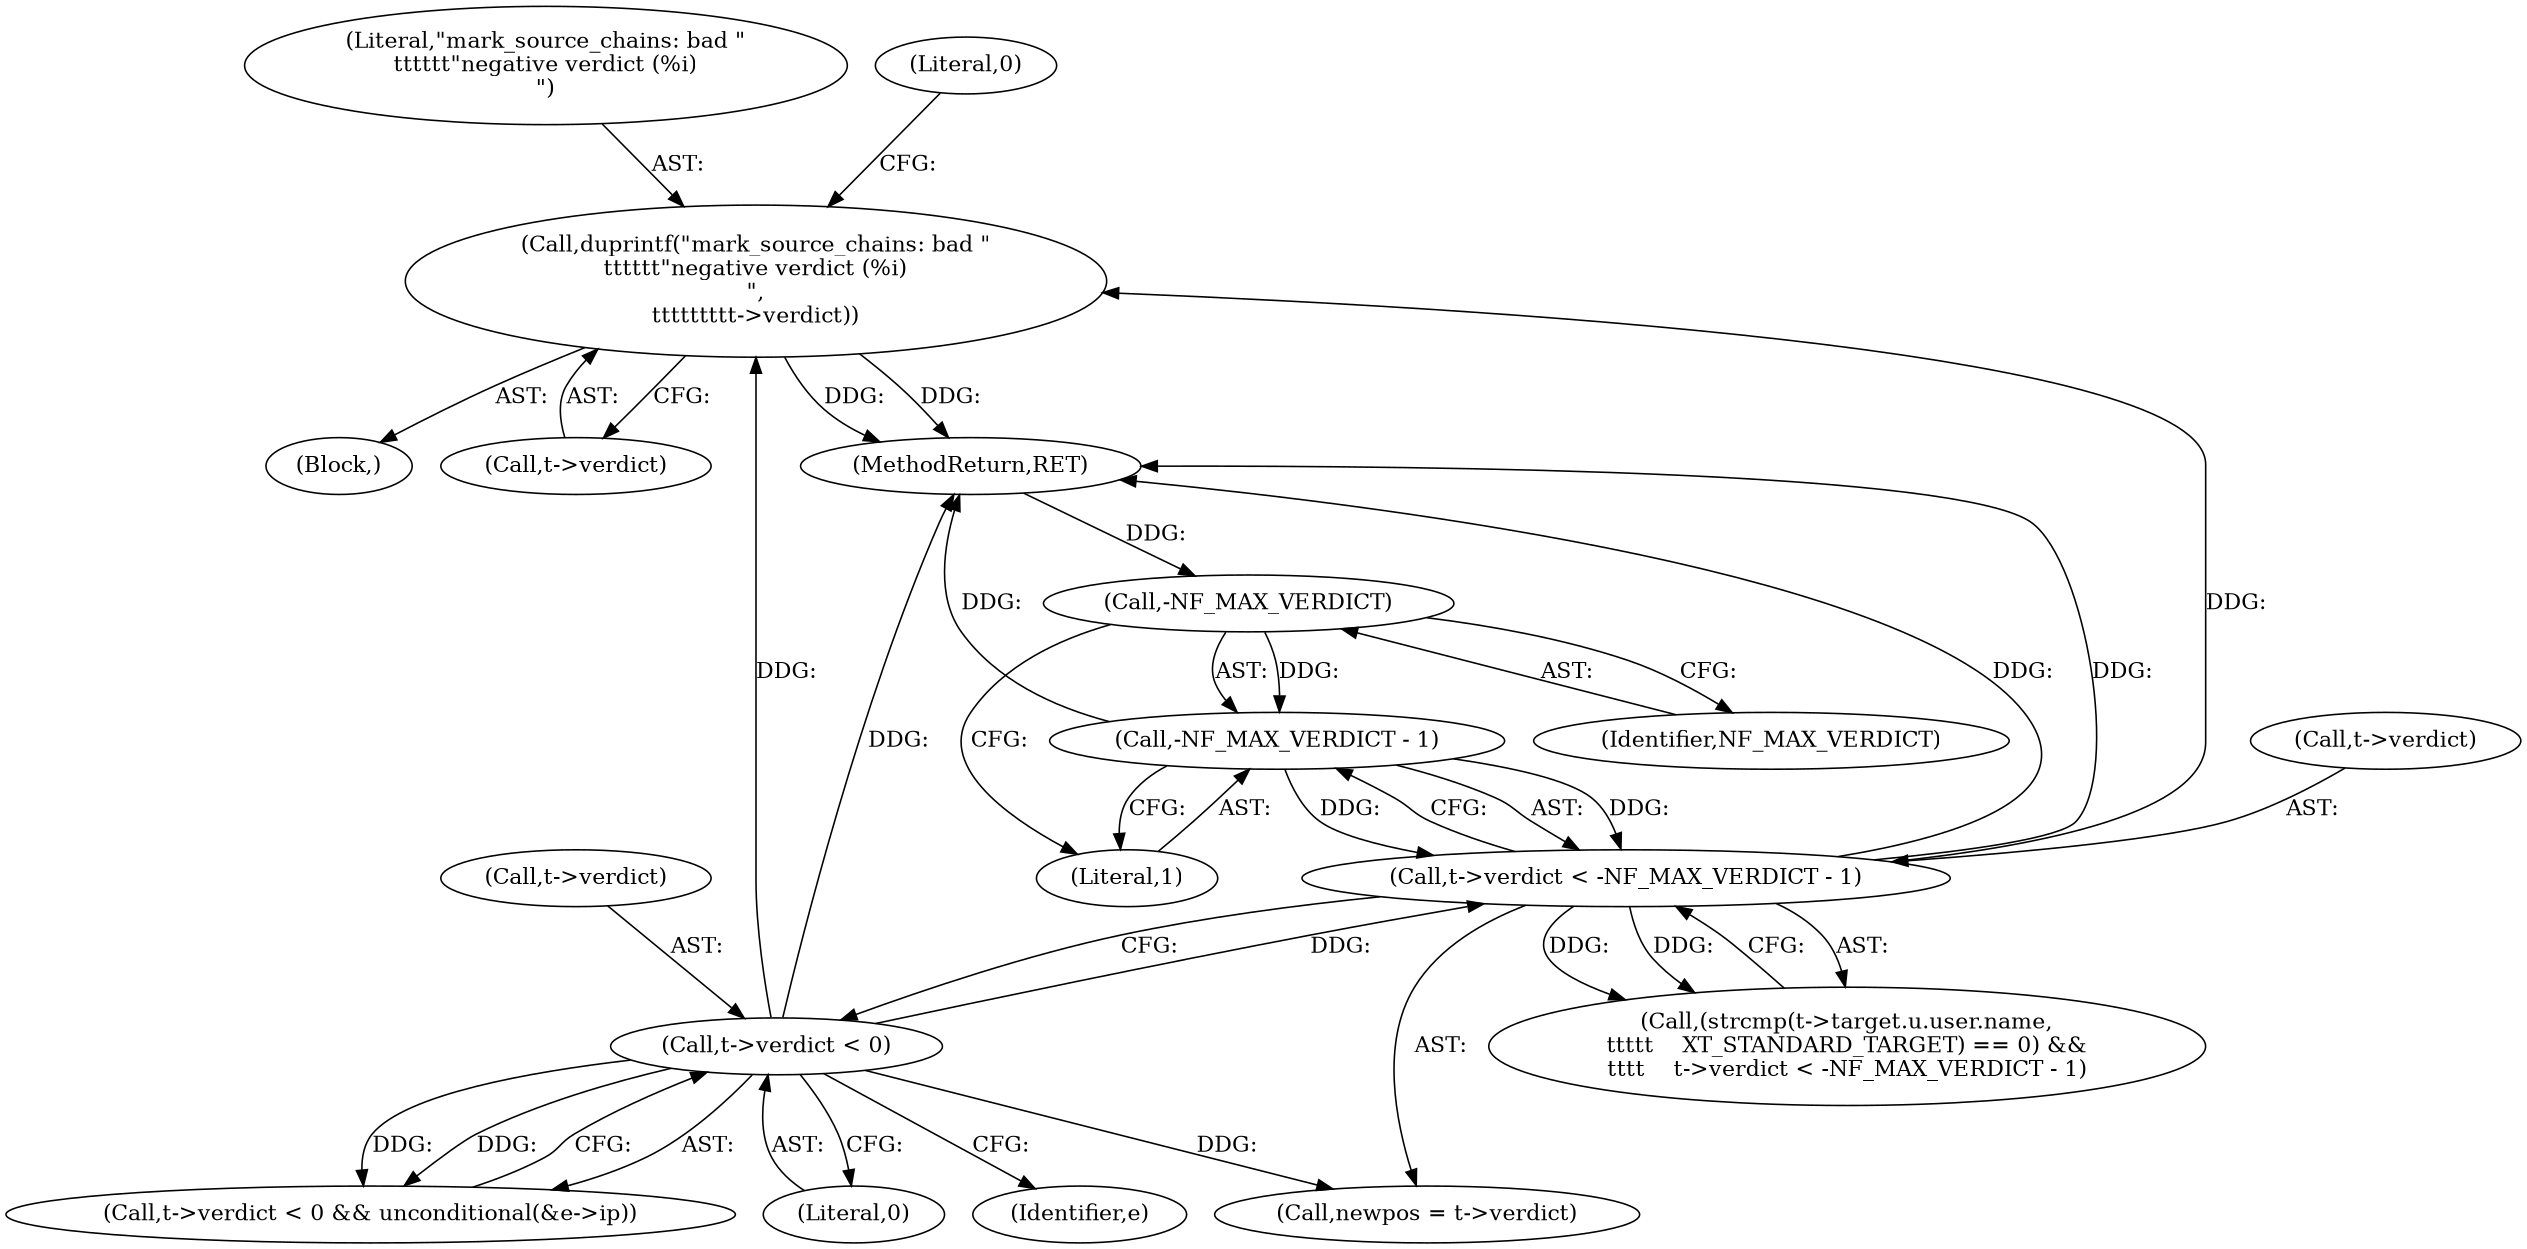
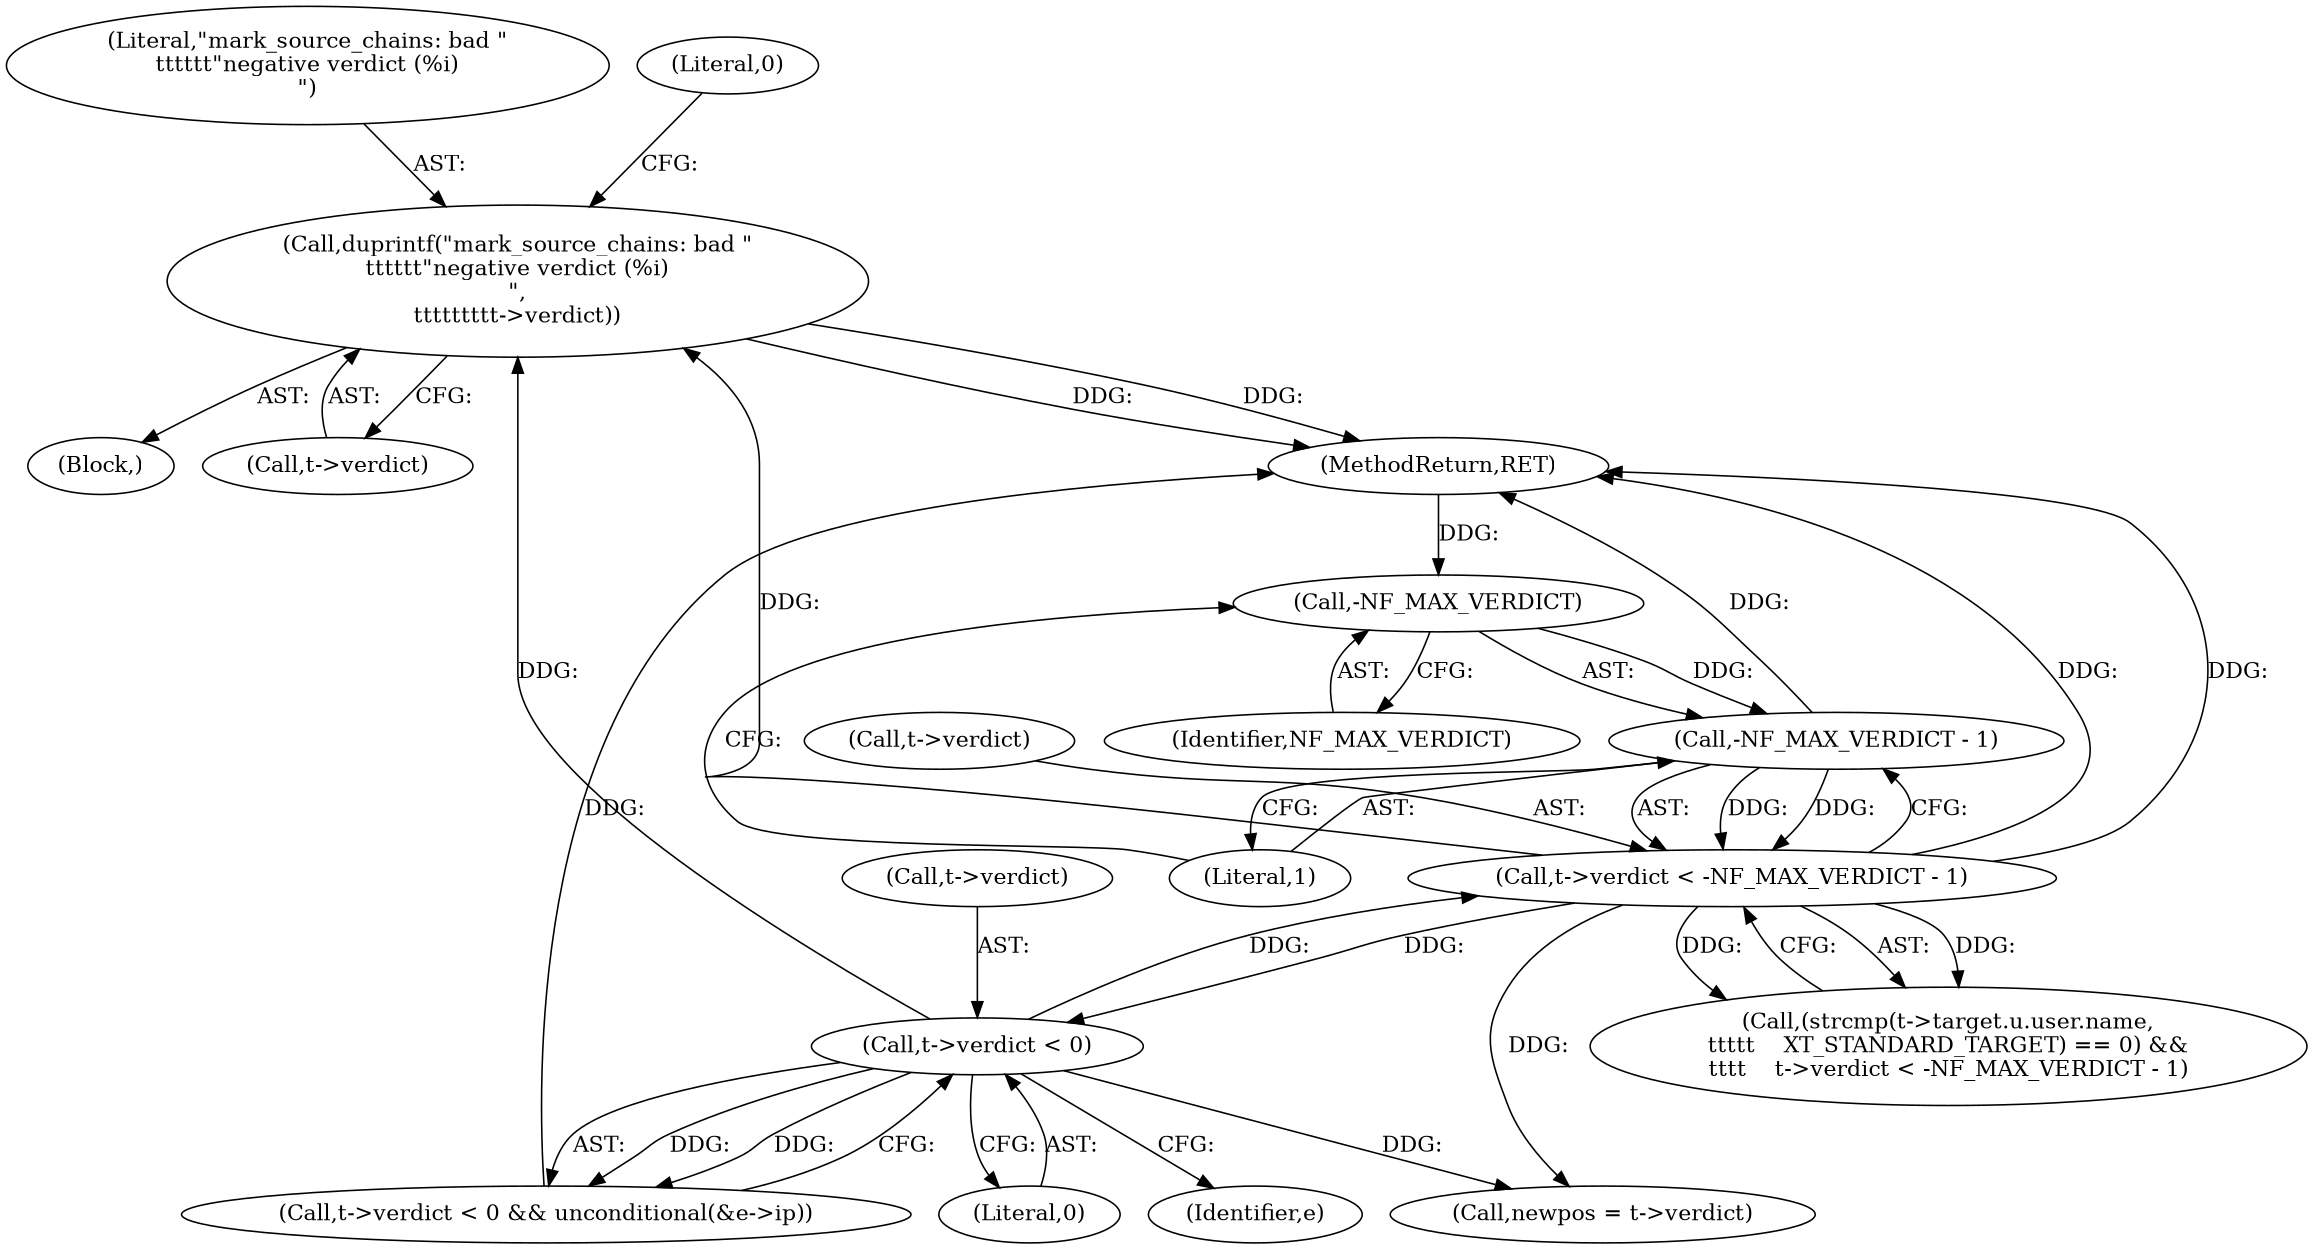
(968, 719) -> (708, 741)
(853, 759) -> (686, 616)
(1153, 947) -> (1438, 947)
(1445, 1046) -> (1542, 1046)
